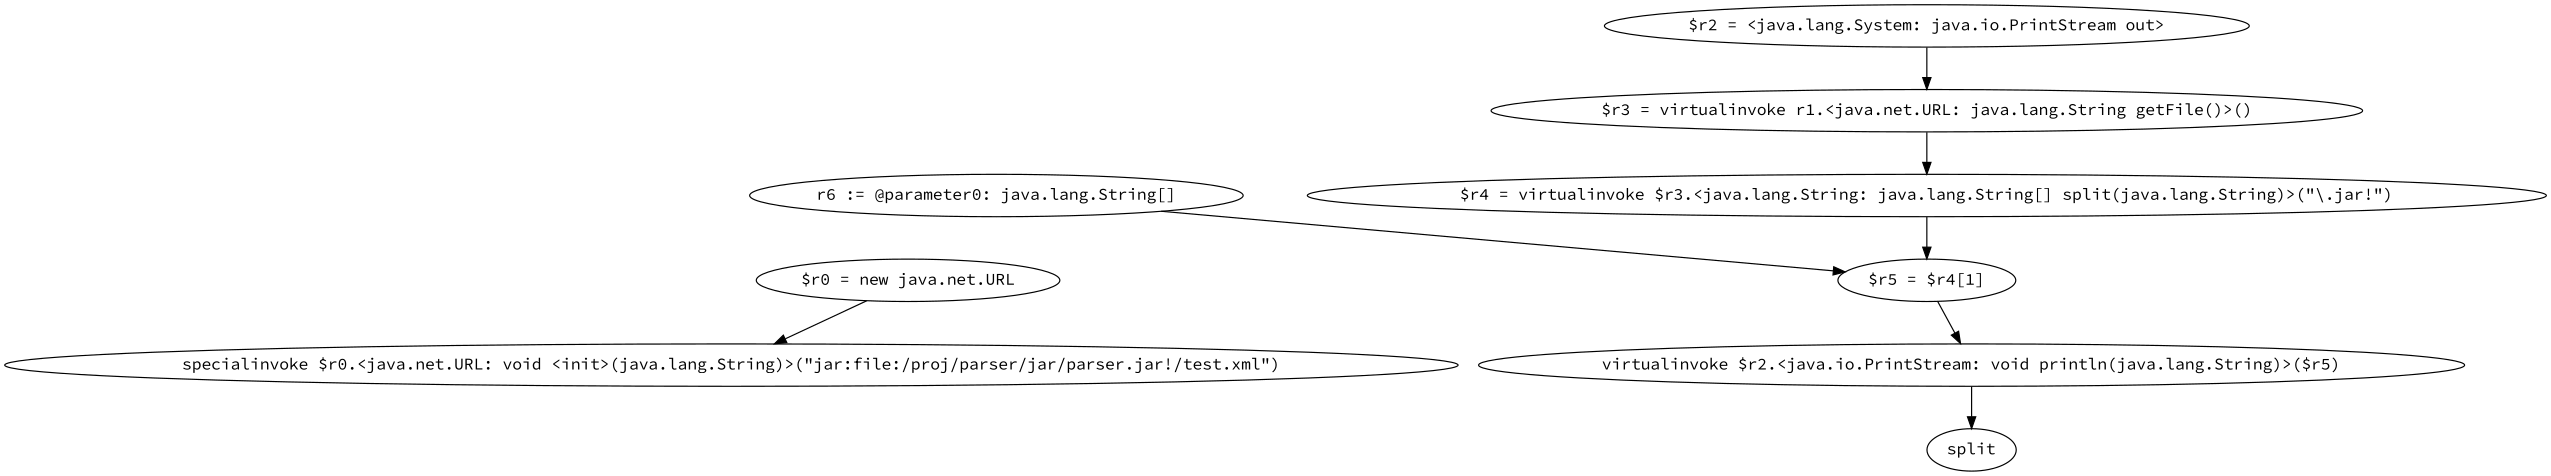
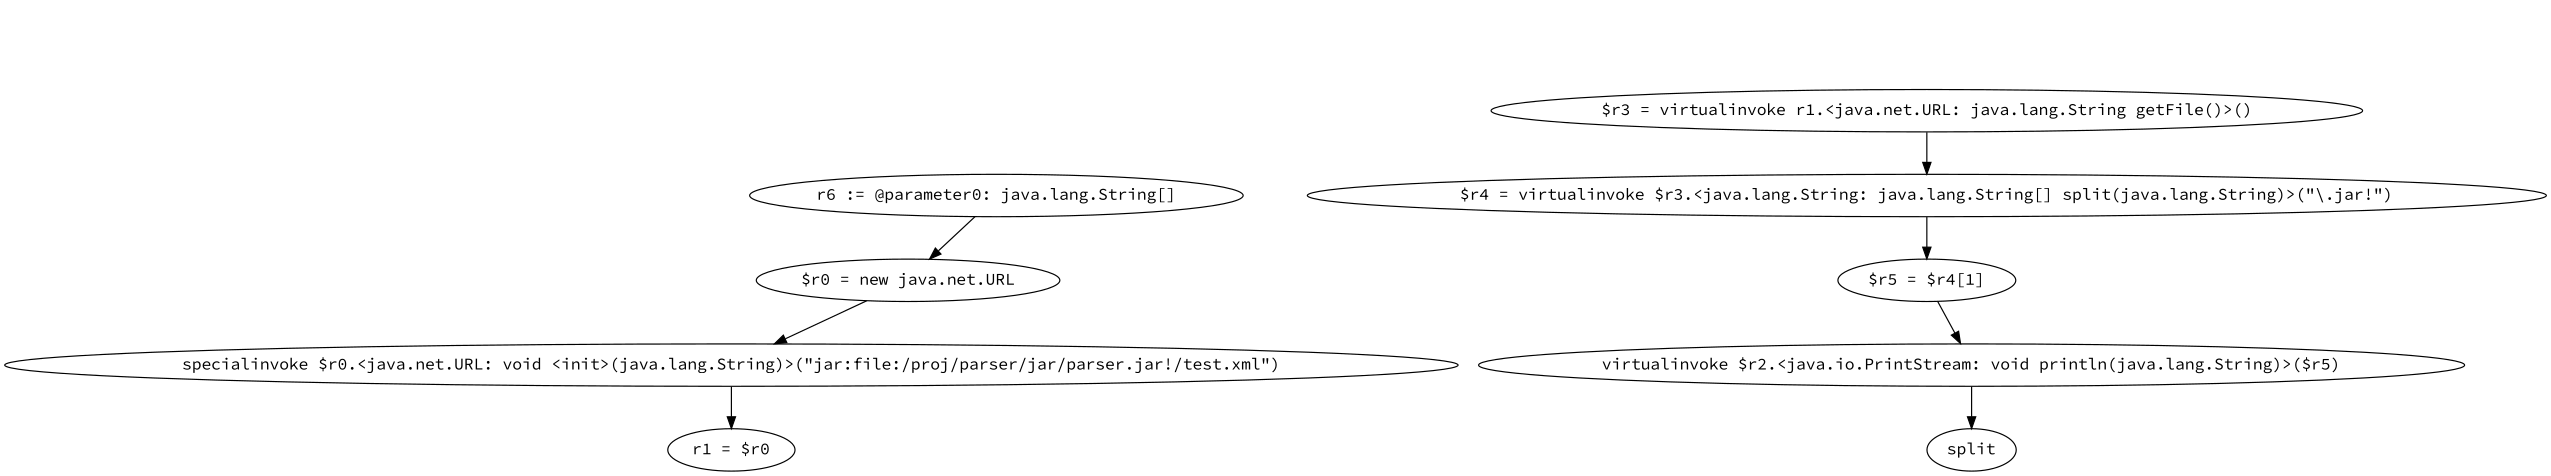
(1927, 26) -> none
(1497, 241) -> (957, 234)
none -> (731, 450)
